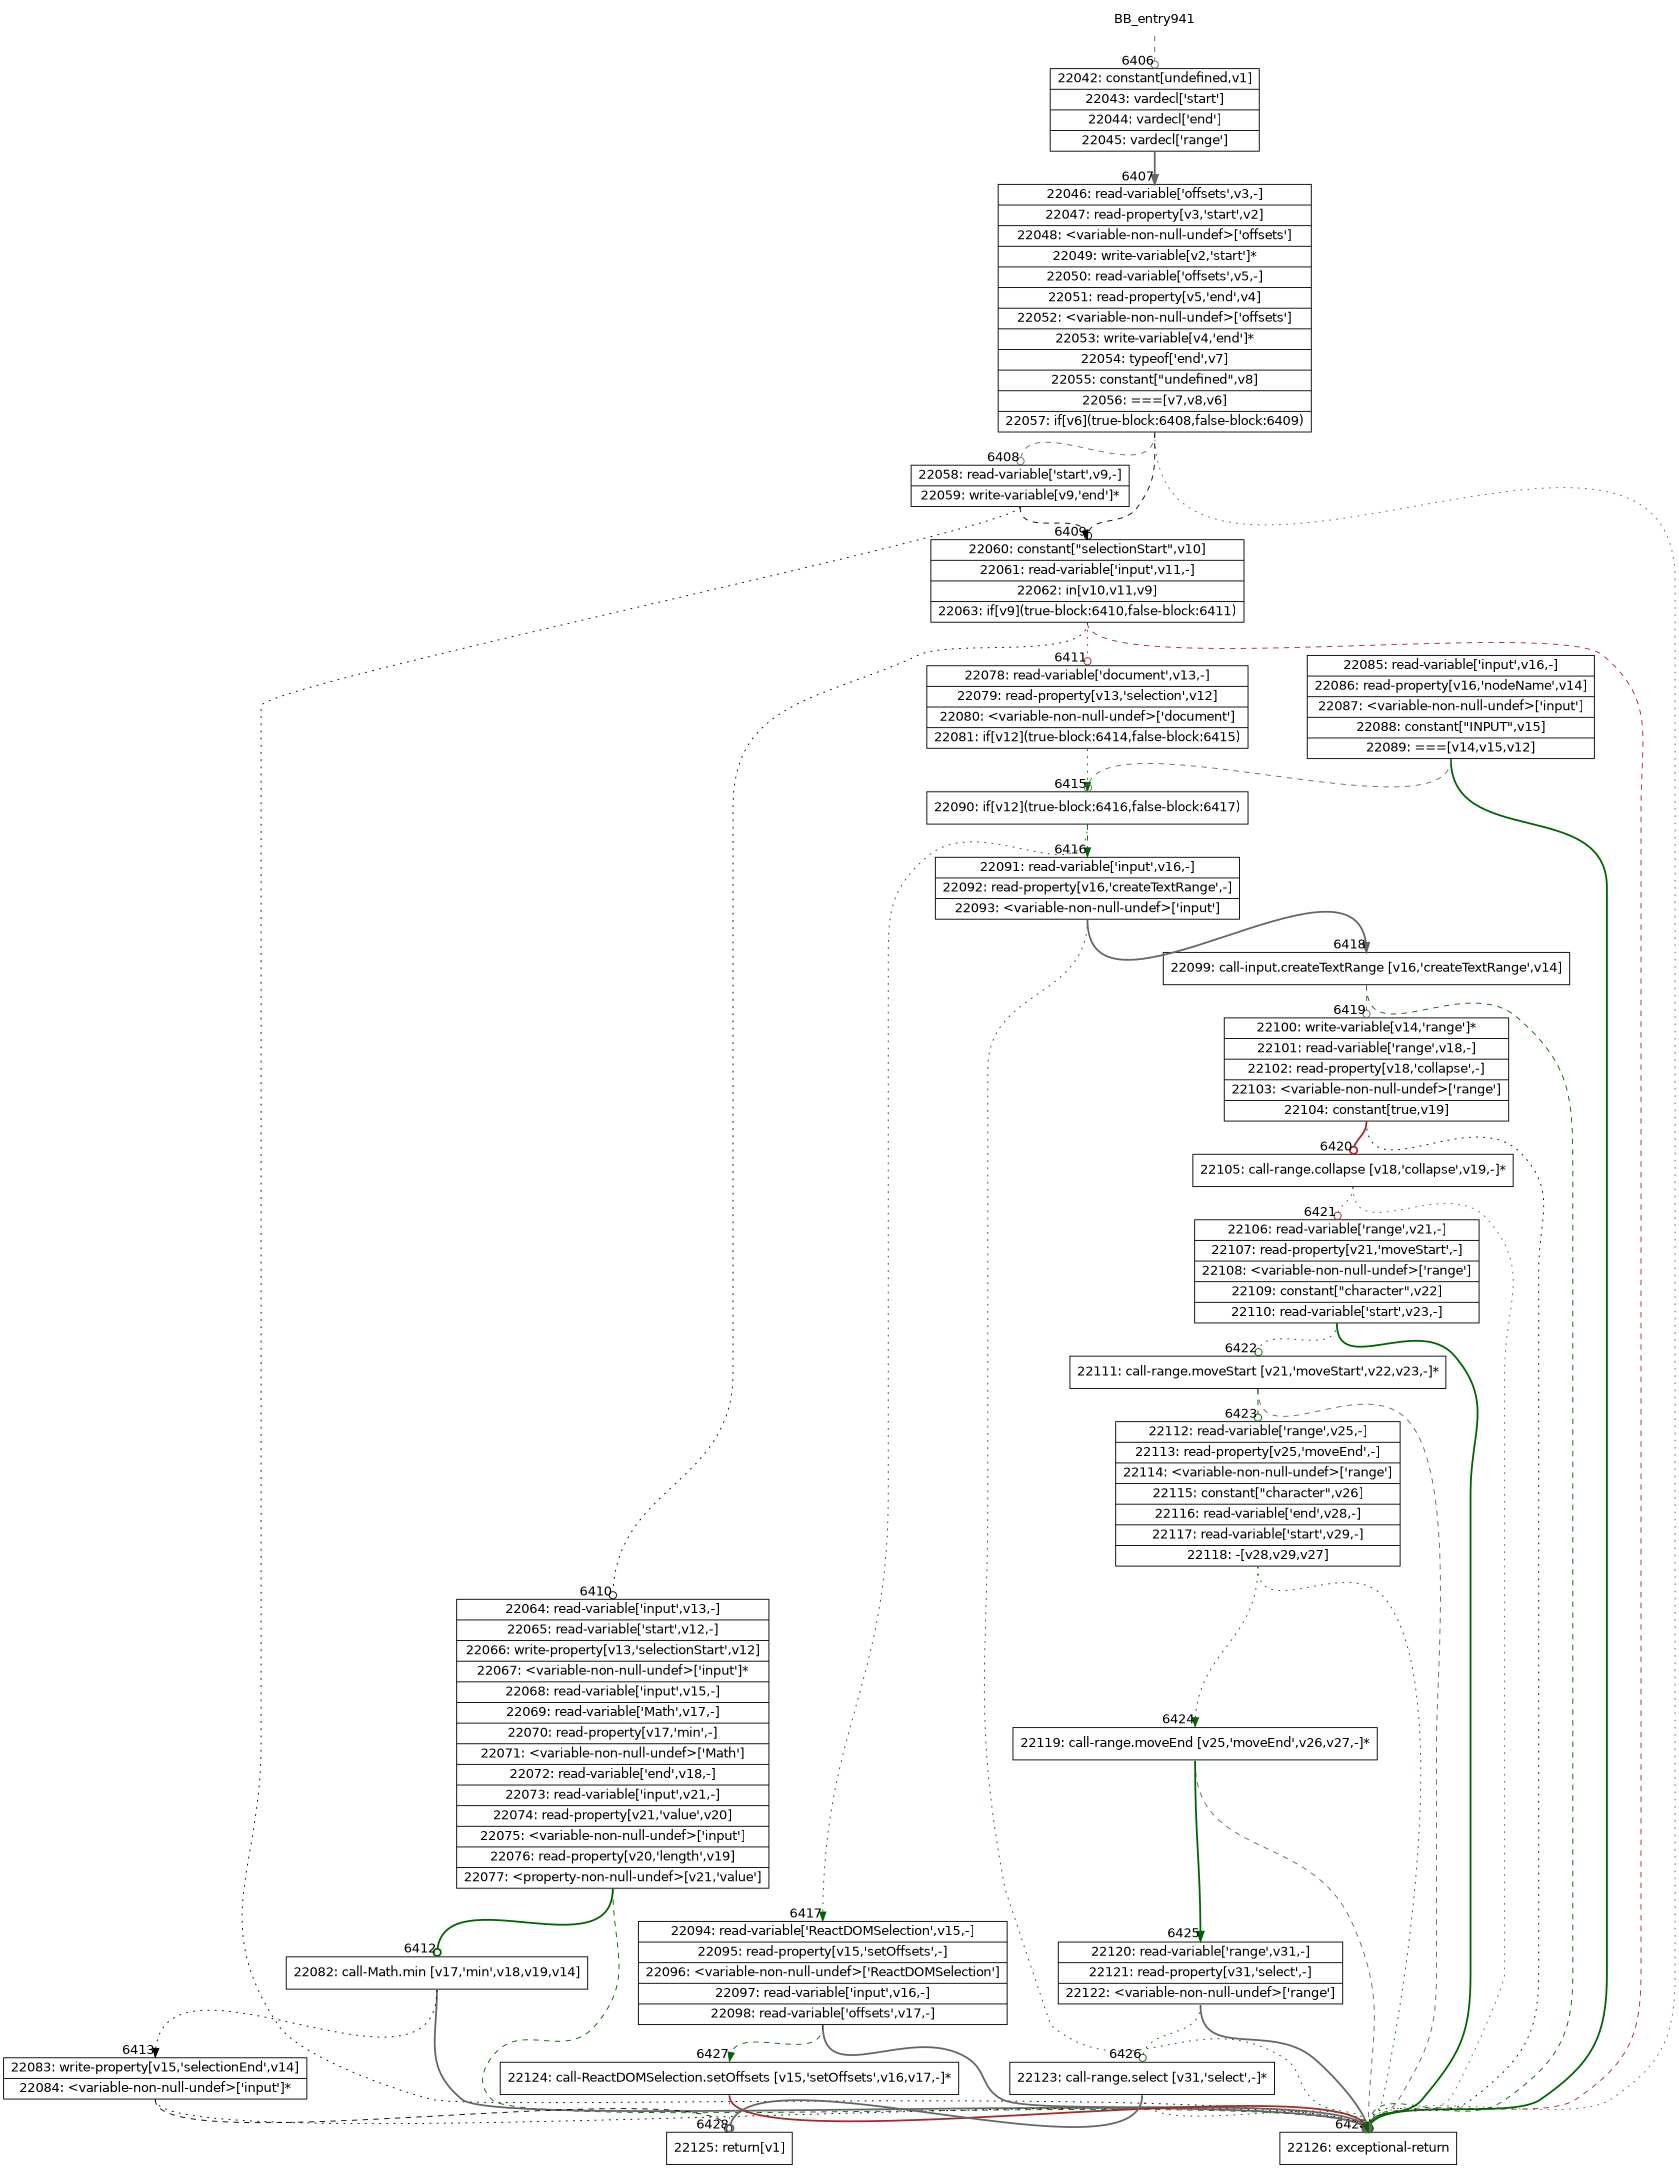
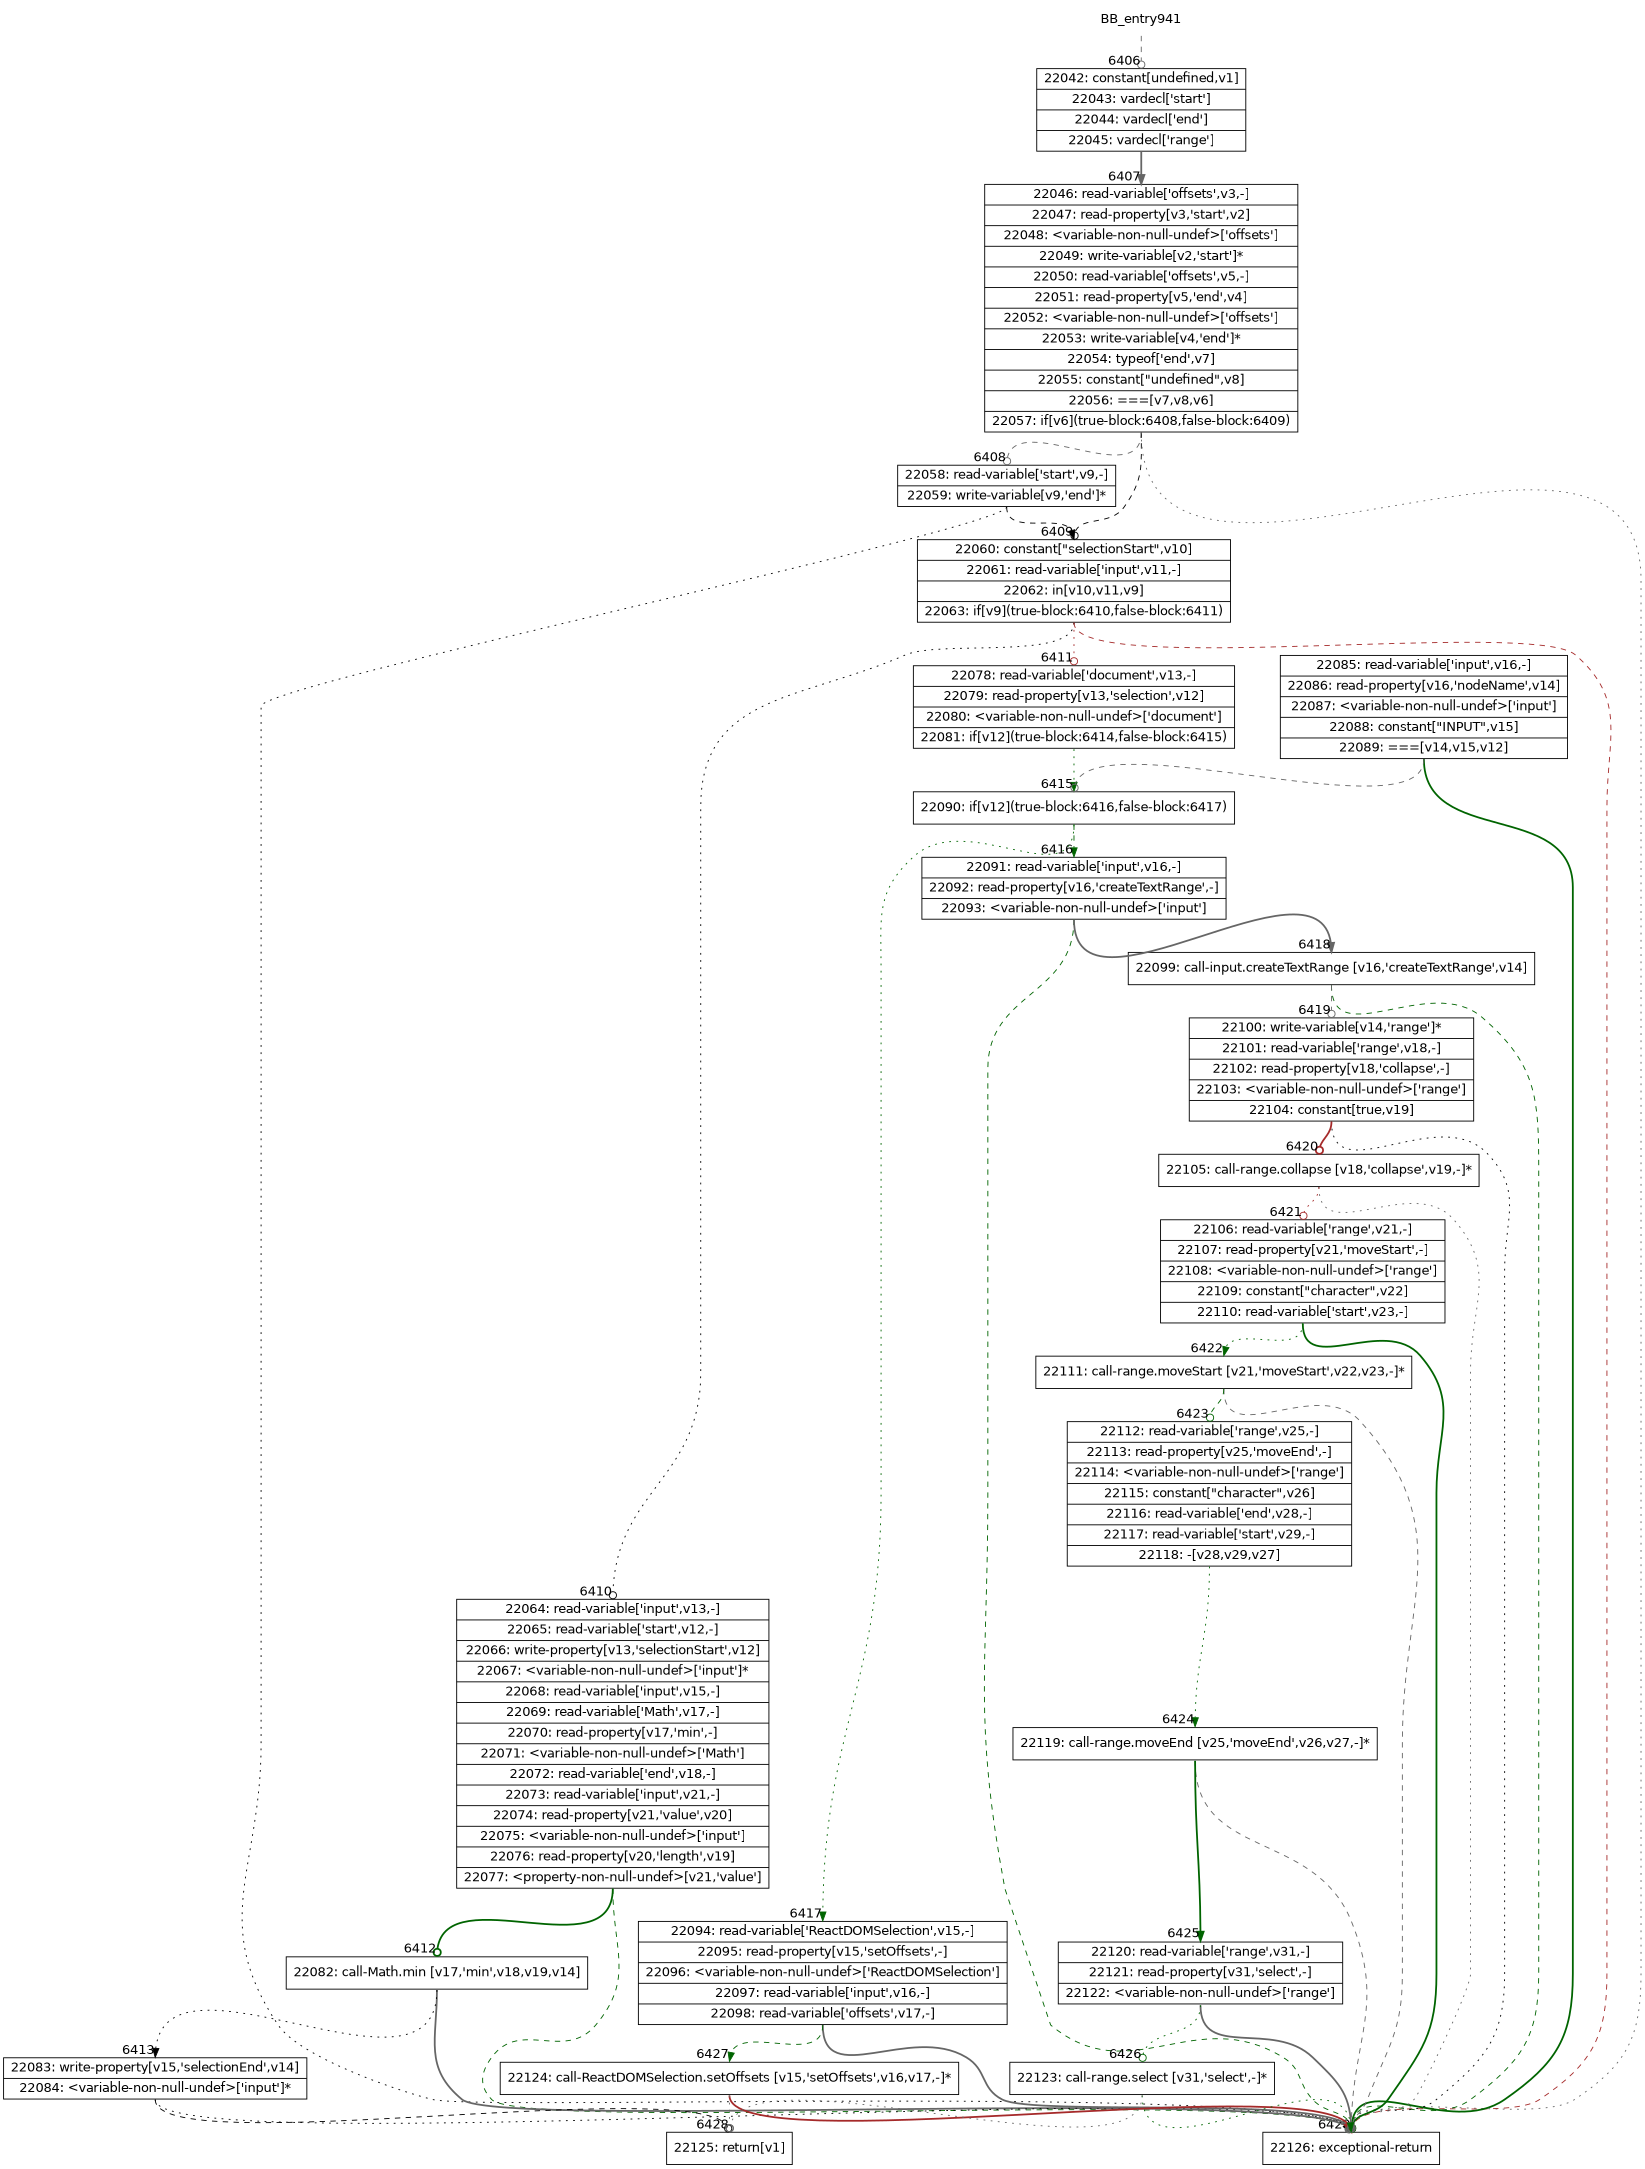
(1301, 1340) -> (1268, 1340)
(985, 1636) -> (985, 1632)
(1420, 1788) -> none
(1004, 2122) -> (1004, 2122)
